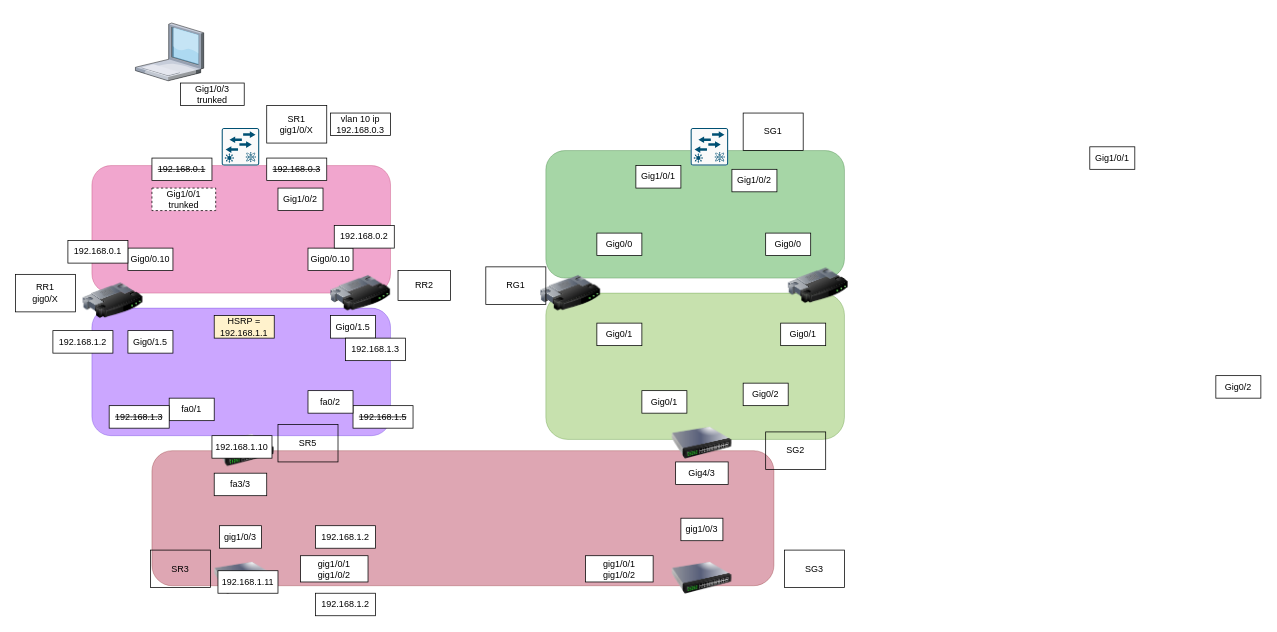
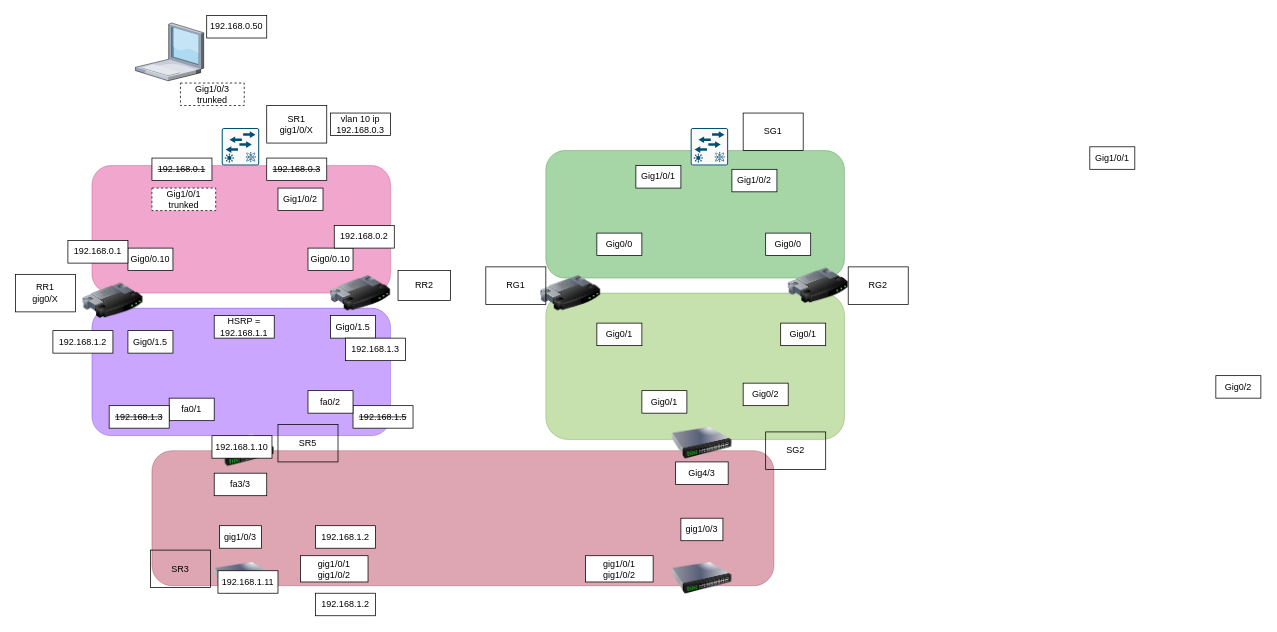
none -> (237, 27)
(212, 94) -> (212, 94)
none -> (878, 285)
(244, 327) -> (244, 327)
(814, 569) -> none
